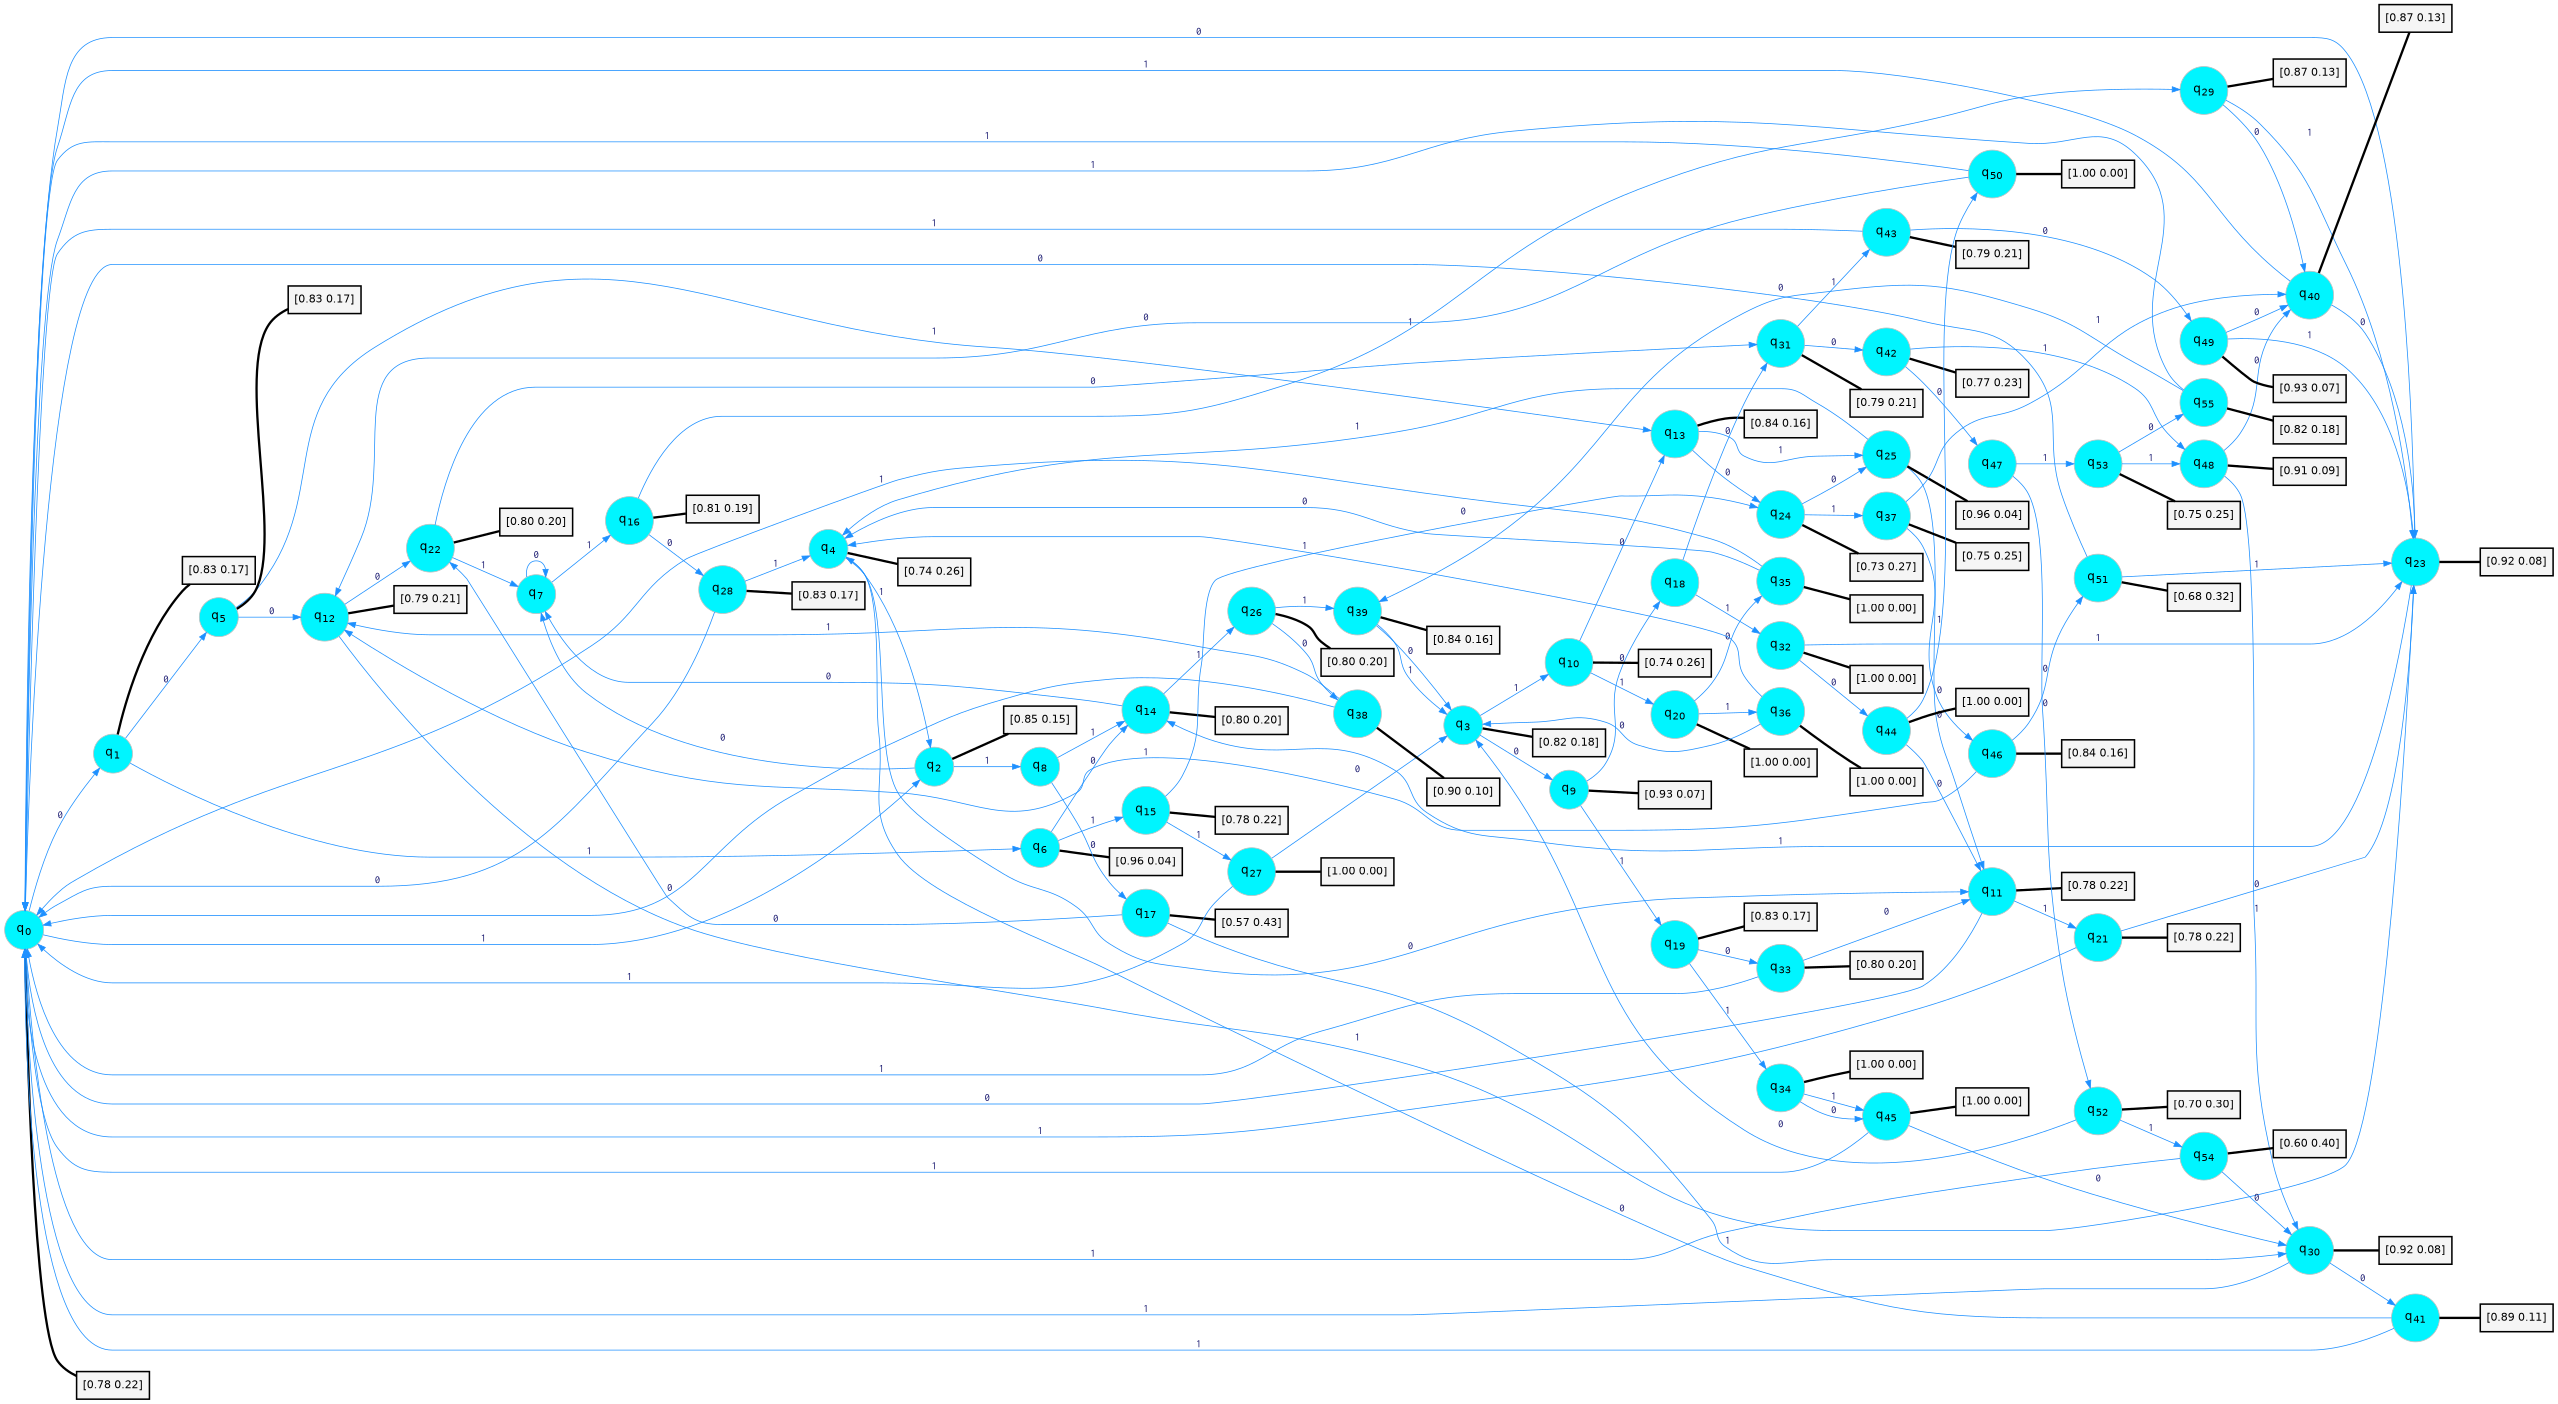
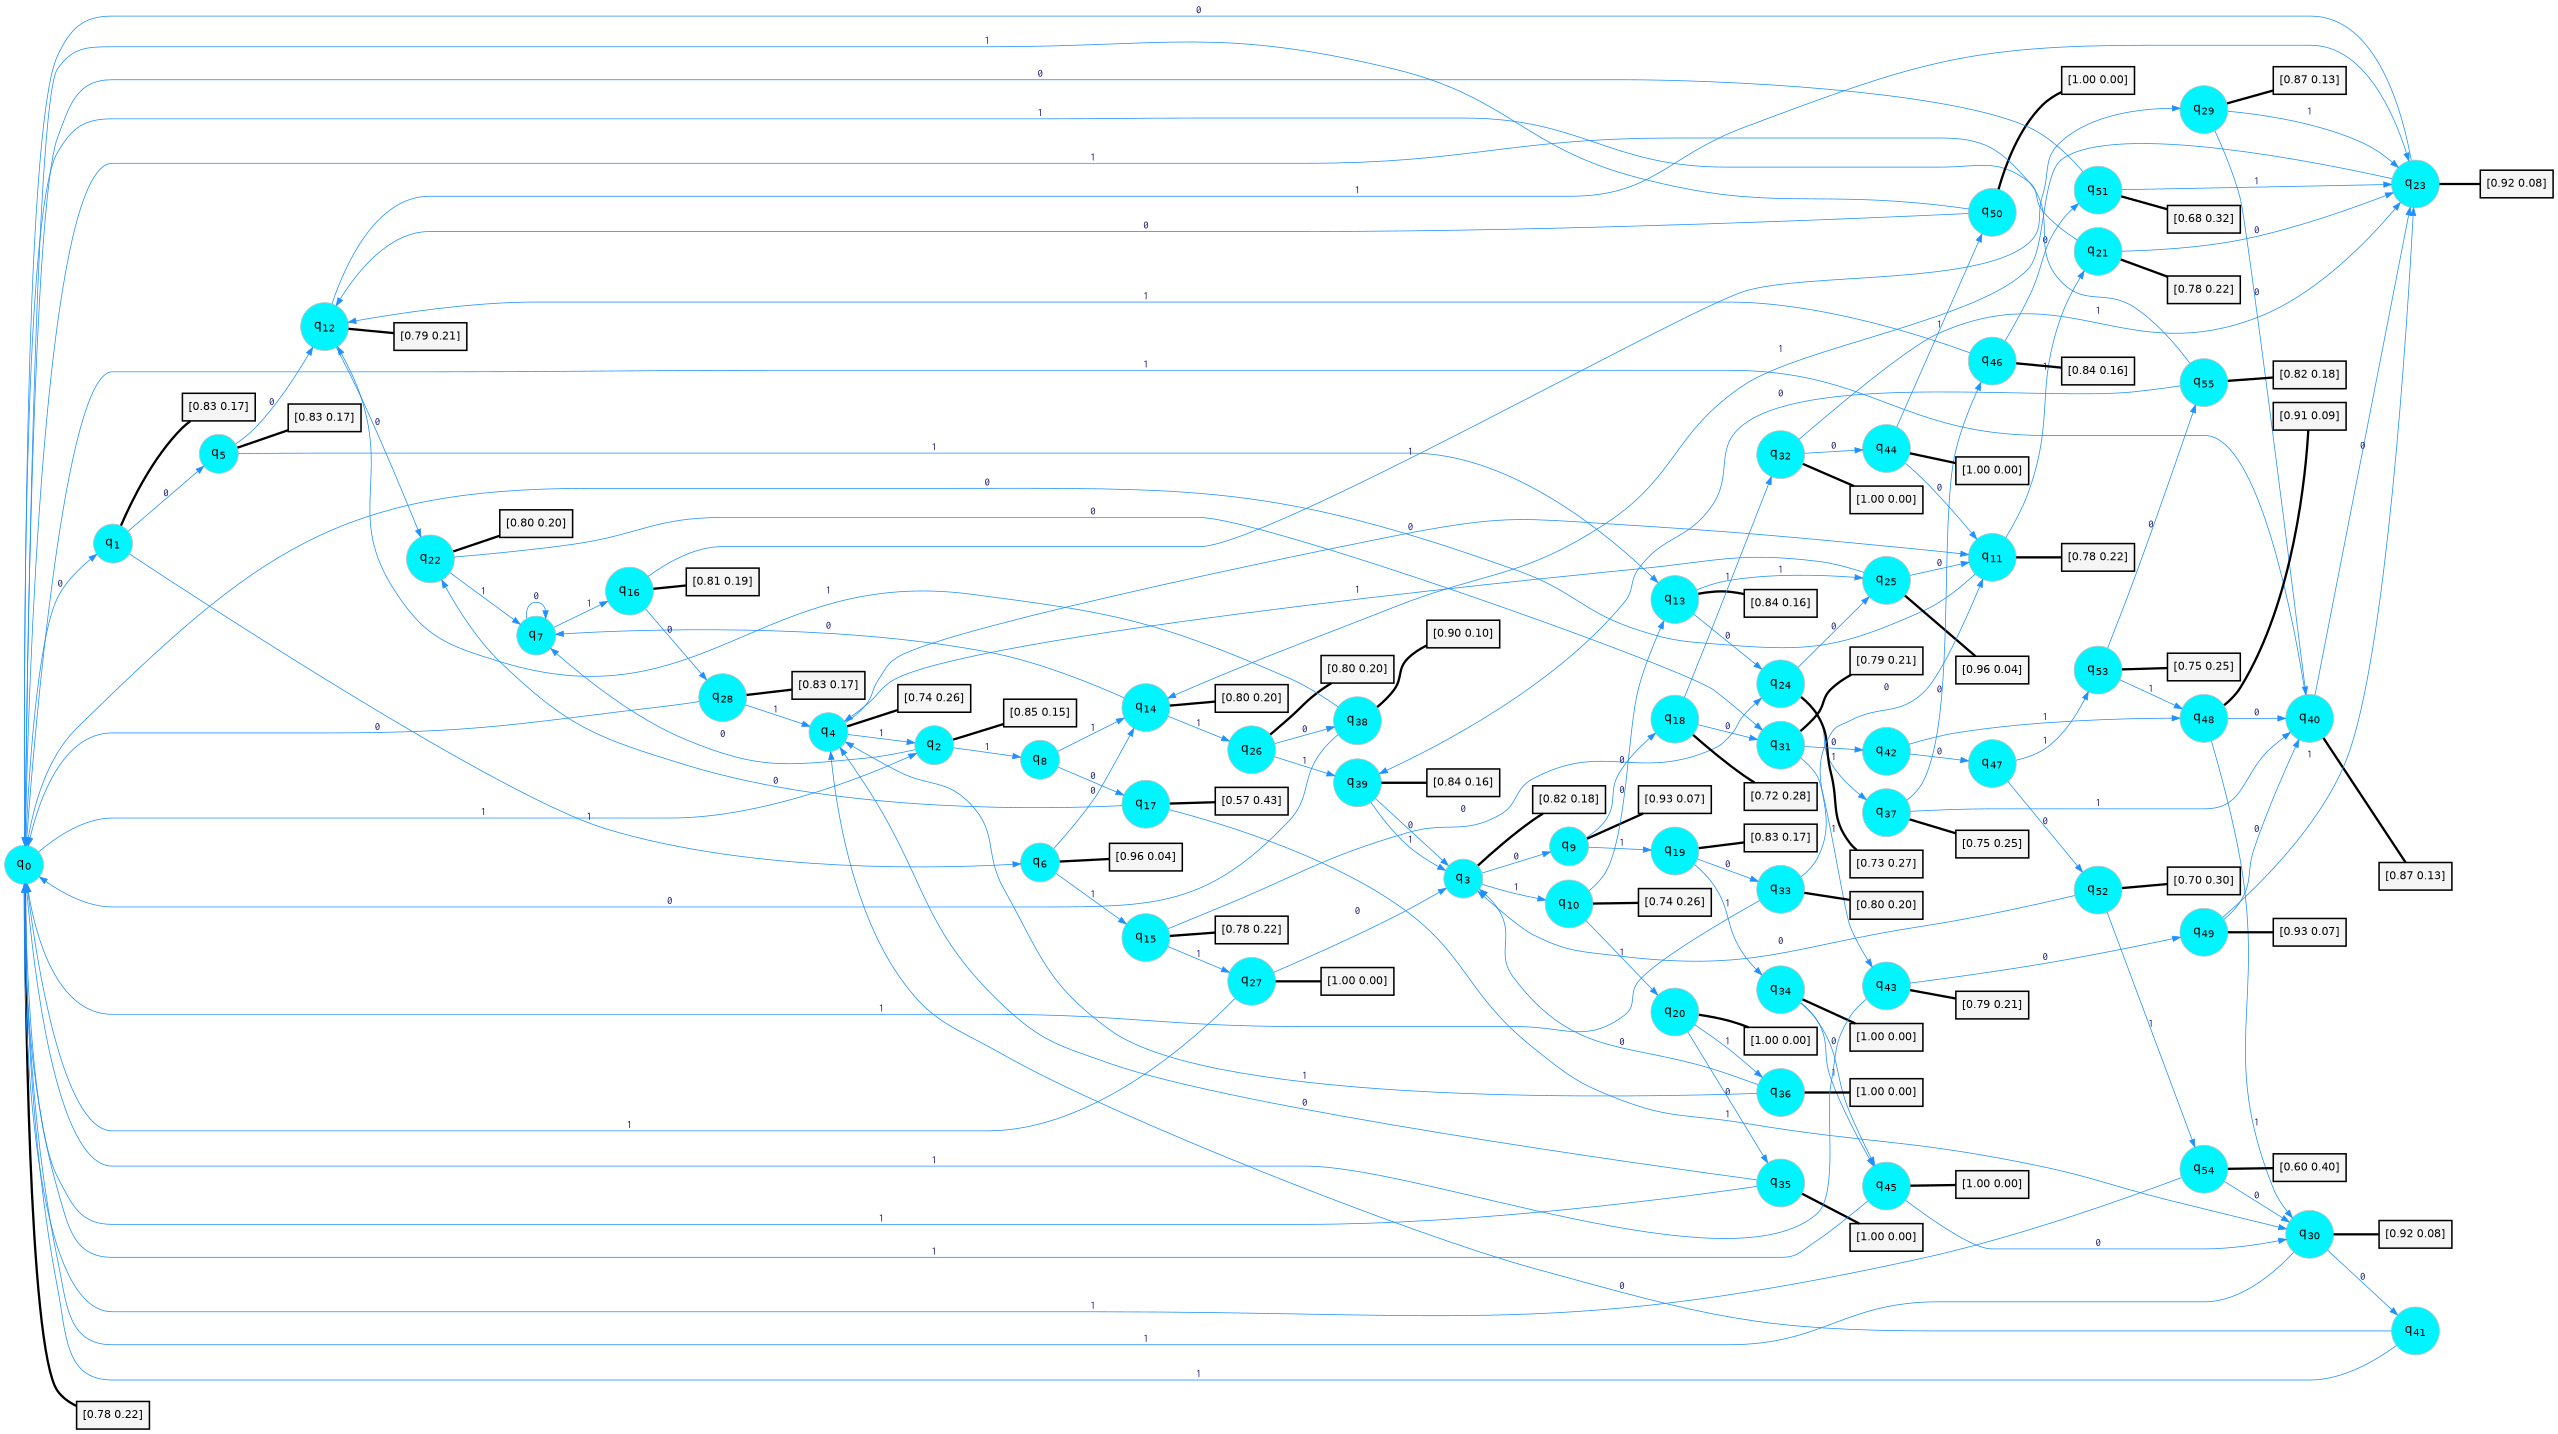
(1992, 383) -> none
none -> (1781, 797)
(2517, 1318) -> none
